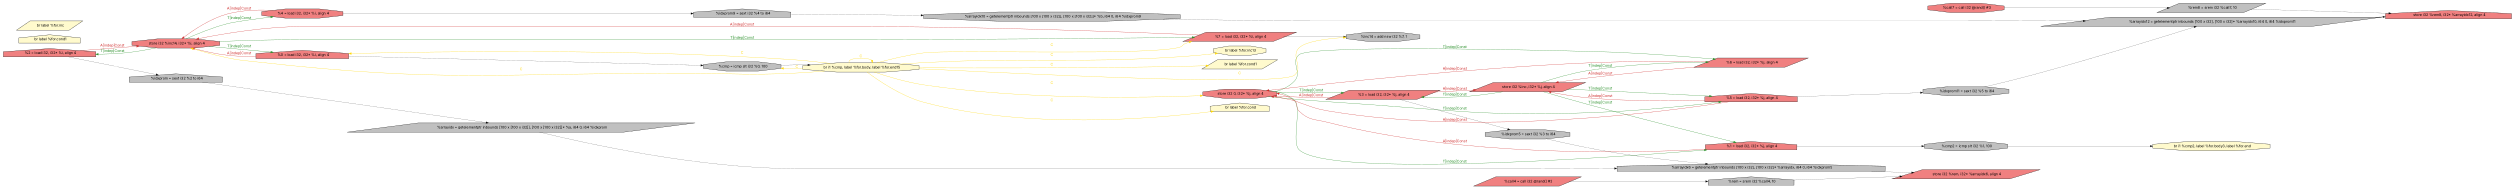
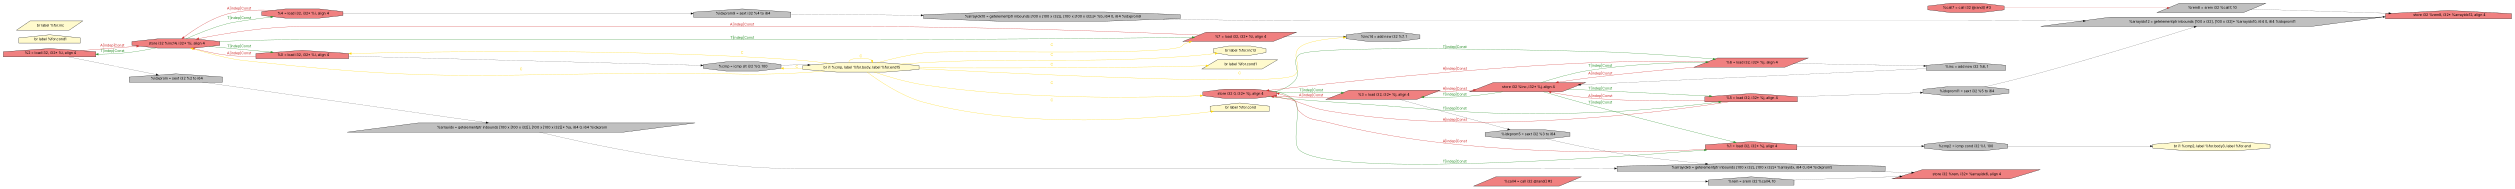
(2086, 8) -> (2086, 8)
none -> (1966, 67)
(1966, 146) -> (1966, 146)
